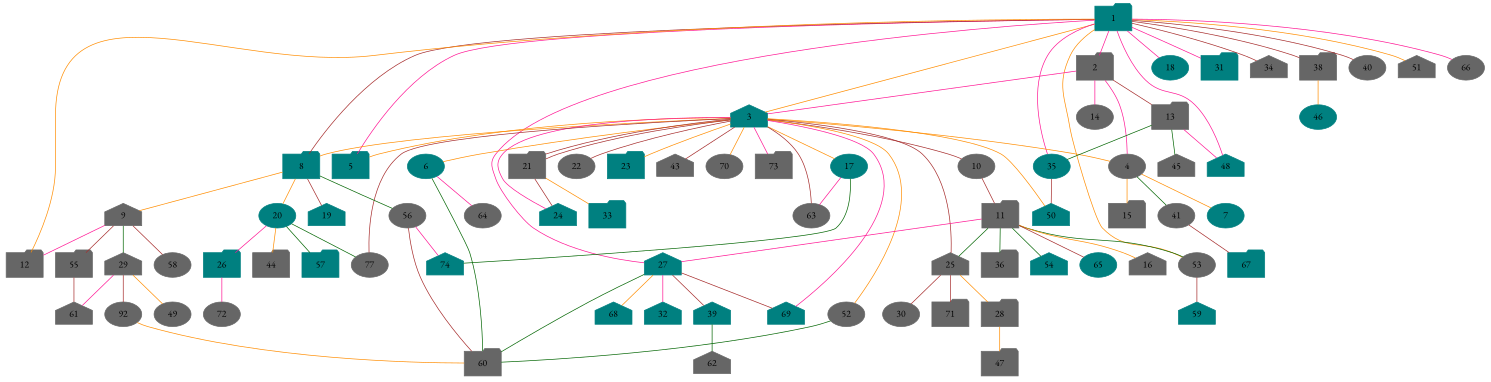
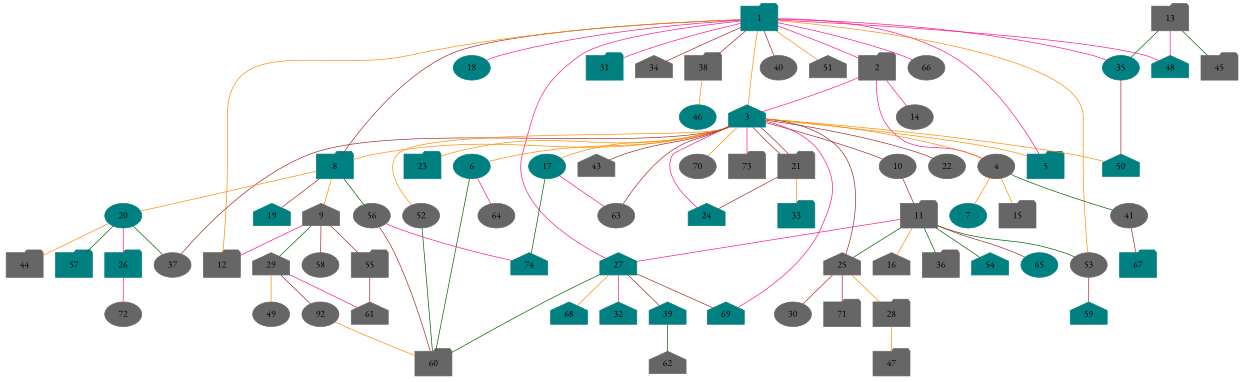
(1132, 92) -> none
(1176, 166) -> (1219, 68)
(370, 265) -> (173, 265)
